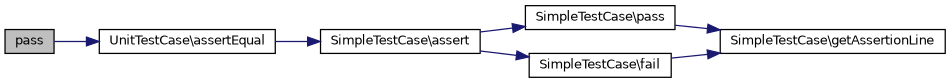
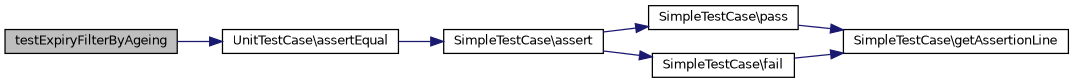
(30, 41) -> (91, 41)
